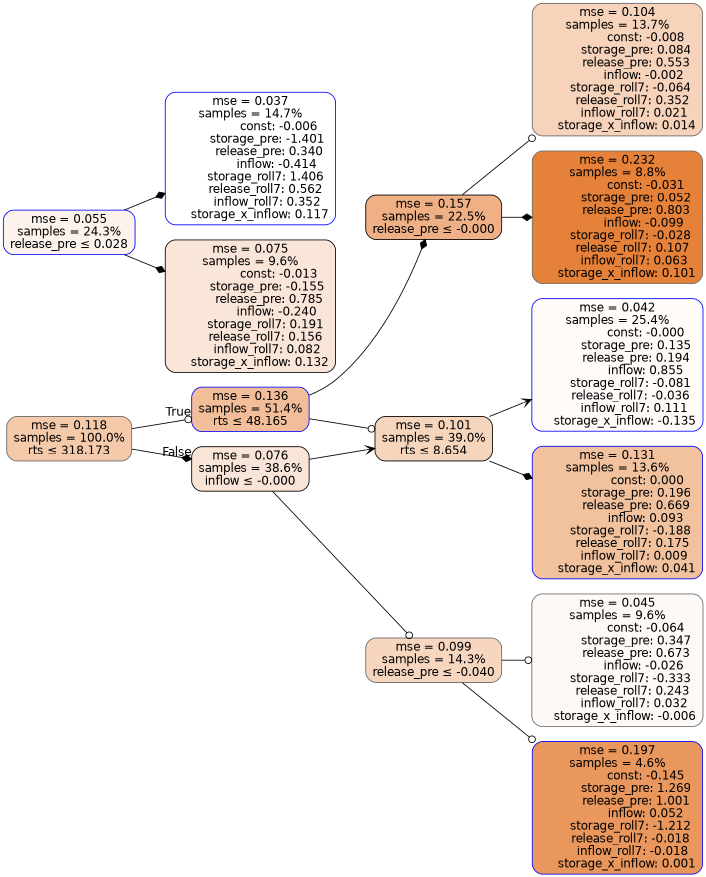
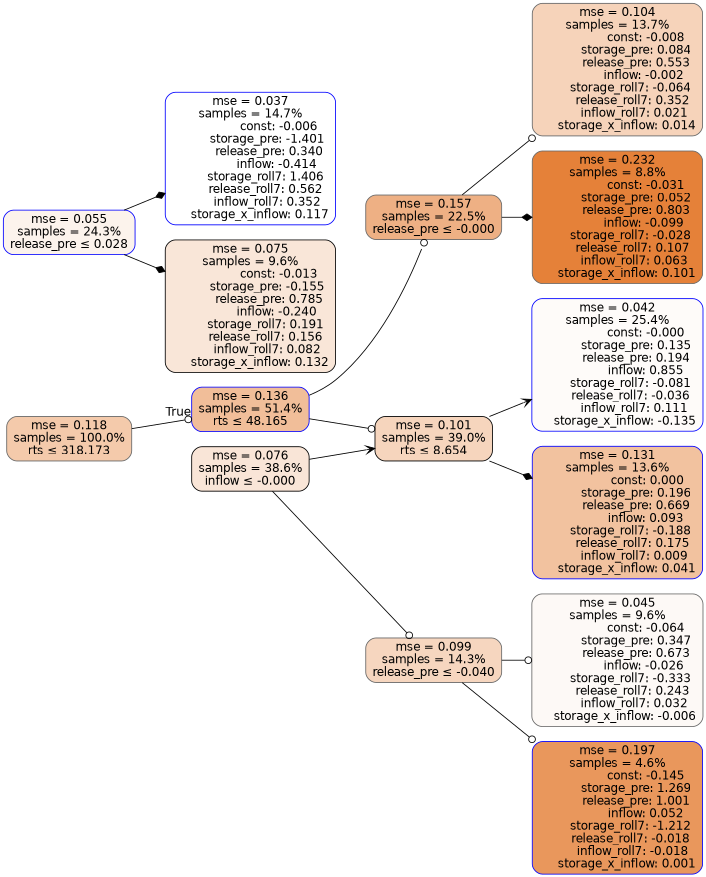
(434, 217) -> (434, 217)
(378, 333) -> (378, 333)
(157, 453) -> none
